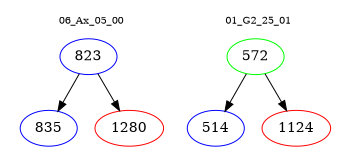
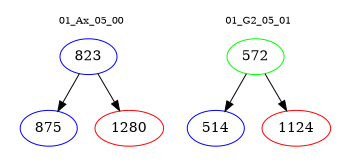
(91, 21) -> (91, 21)
(259, 21) -> (259, 21)
(49, 128) -> (49, 128)
